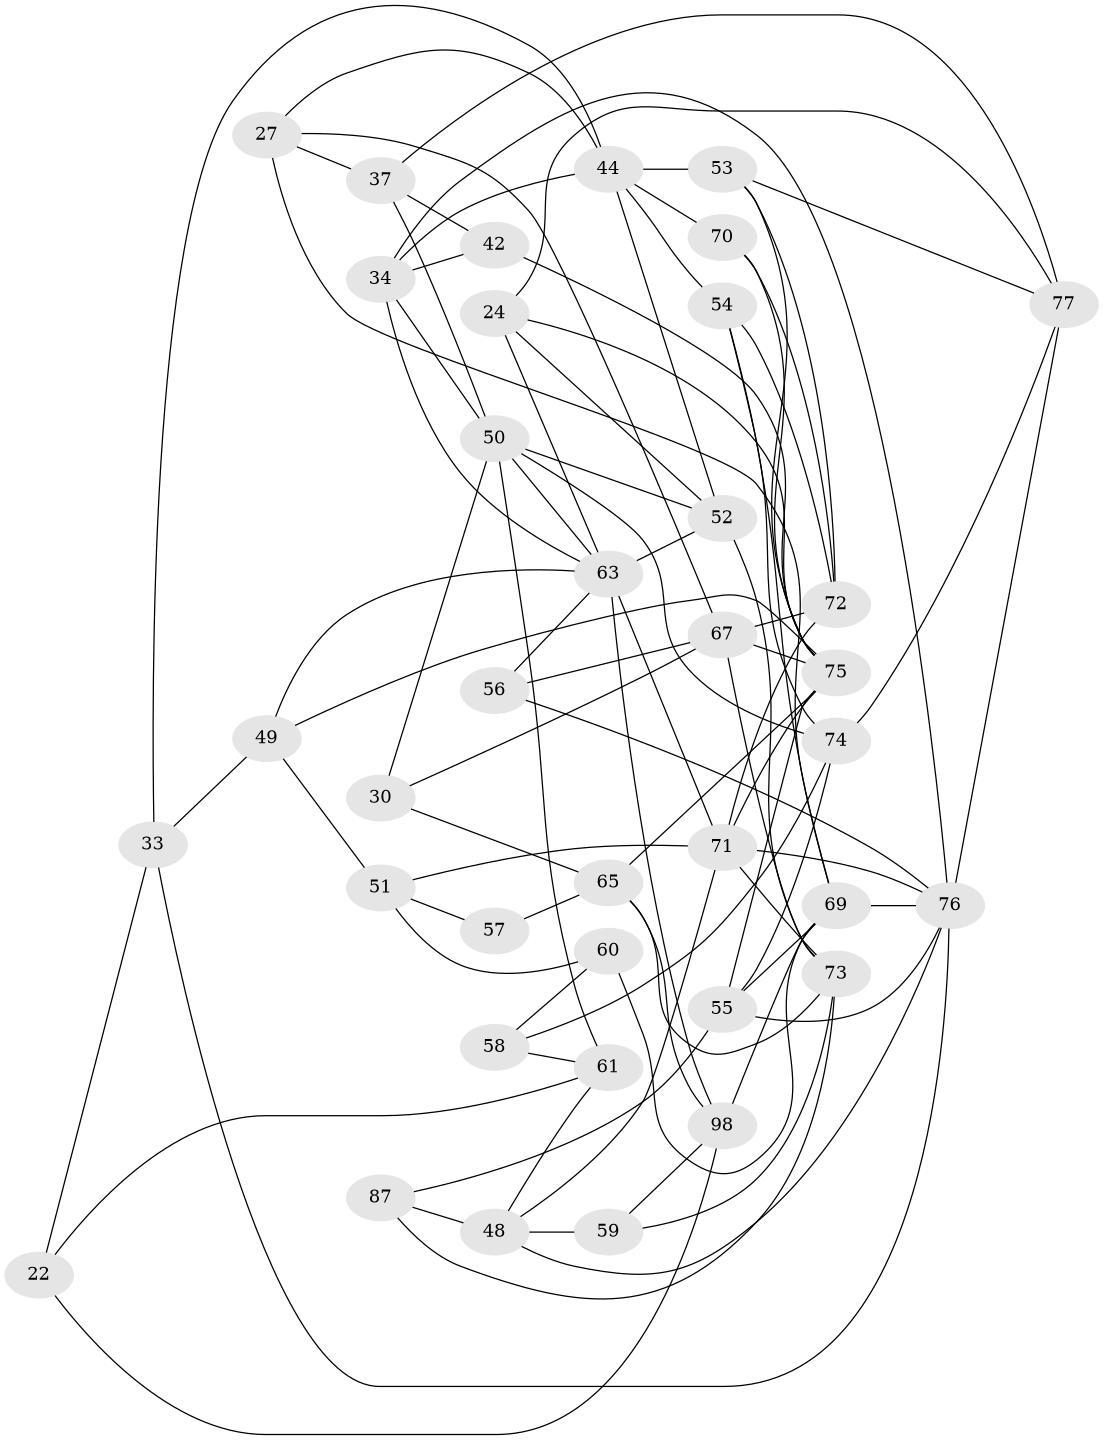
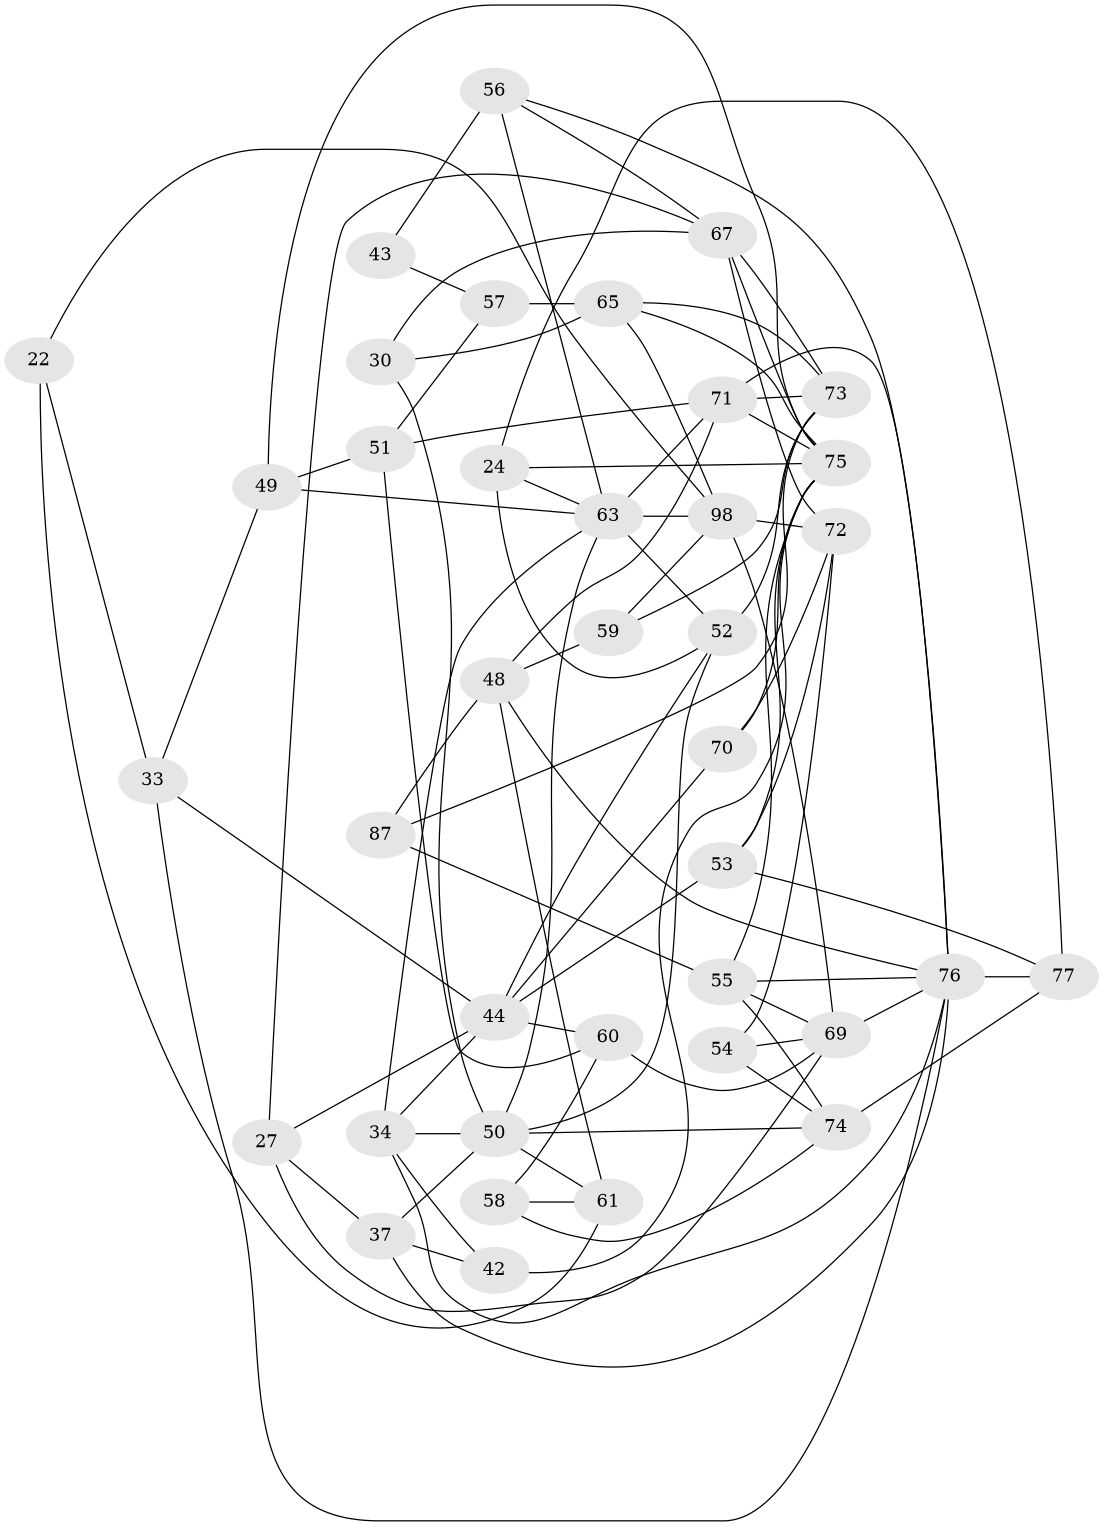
(785, 15) -> (749, 1326)
(663, 239) -> (552, 1027)
none -> (381, 256)
(759, 730) -> (780, 524)
